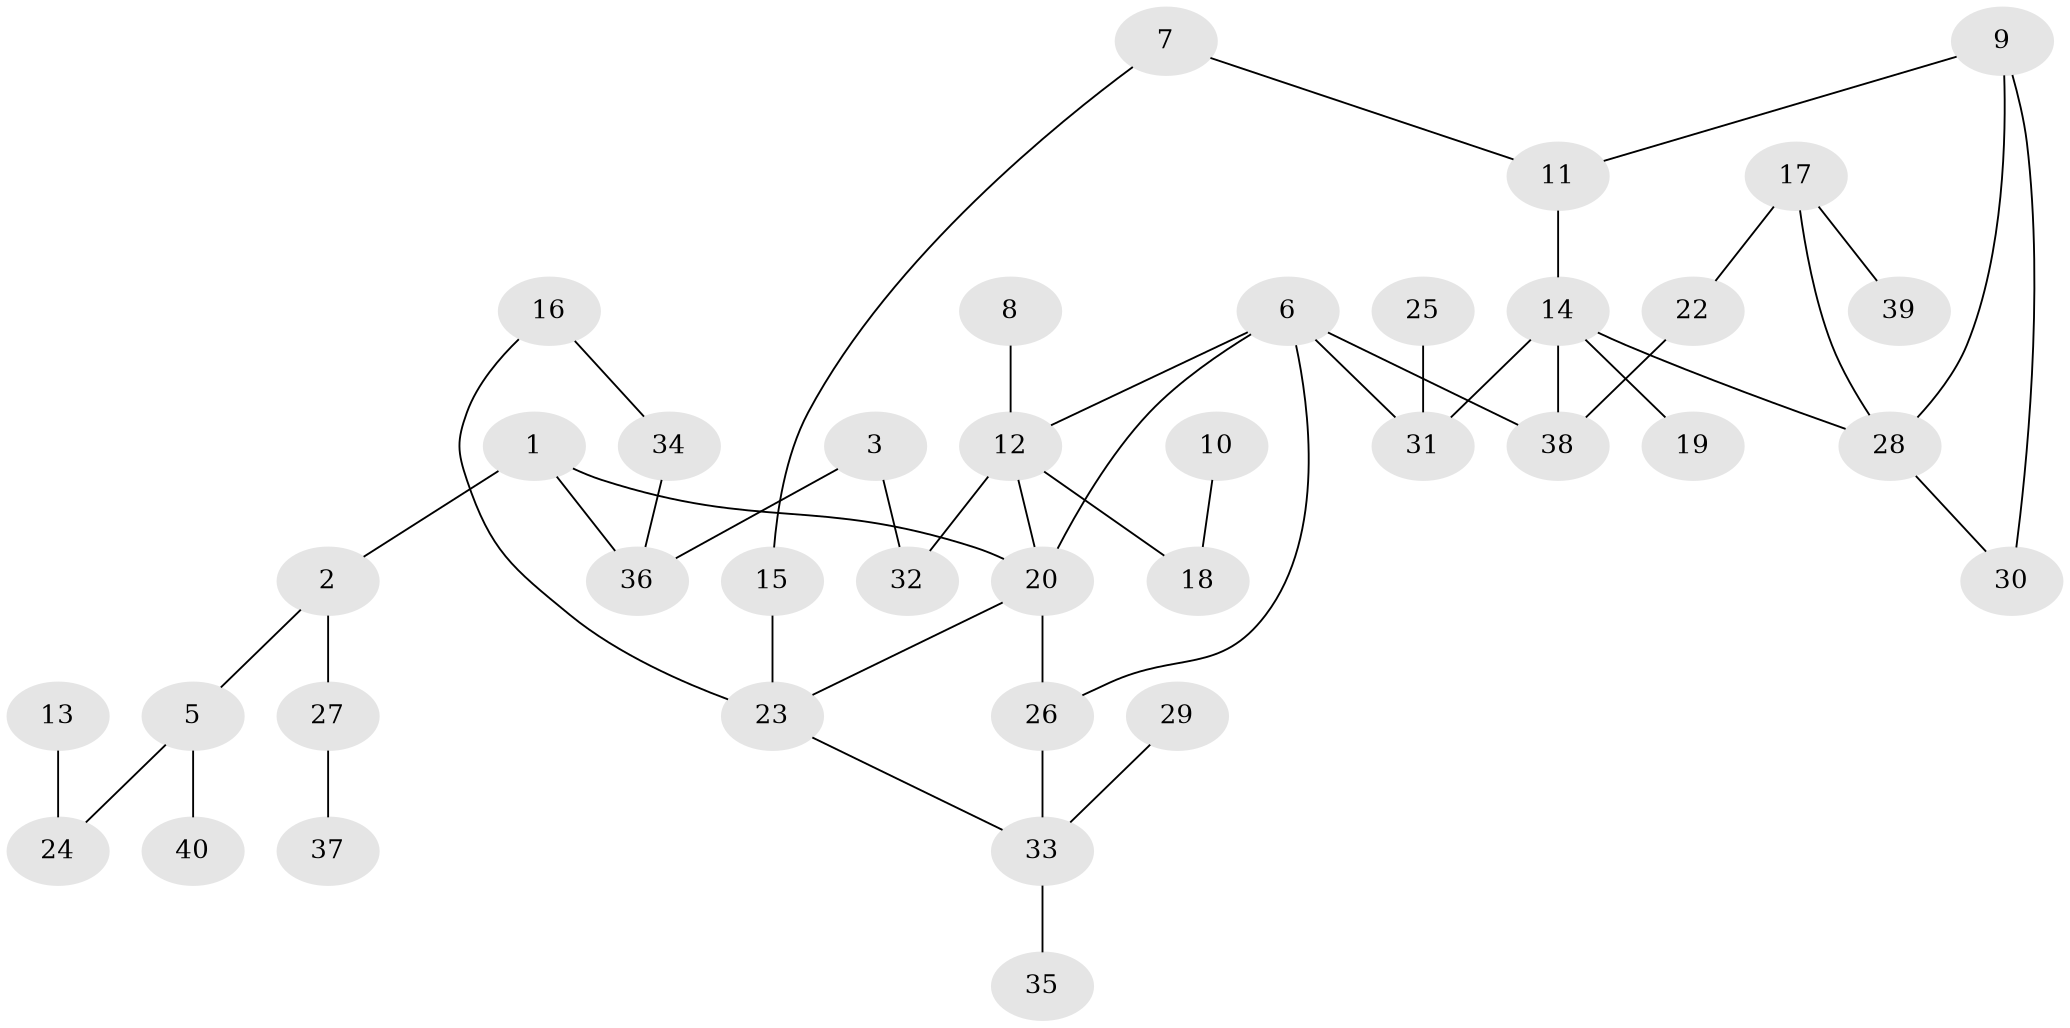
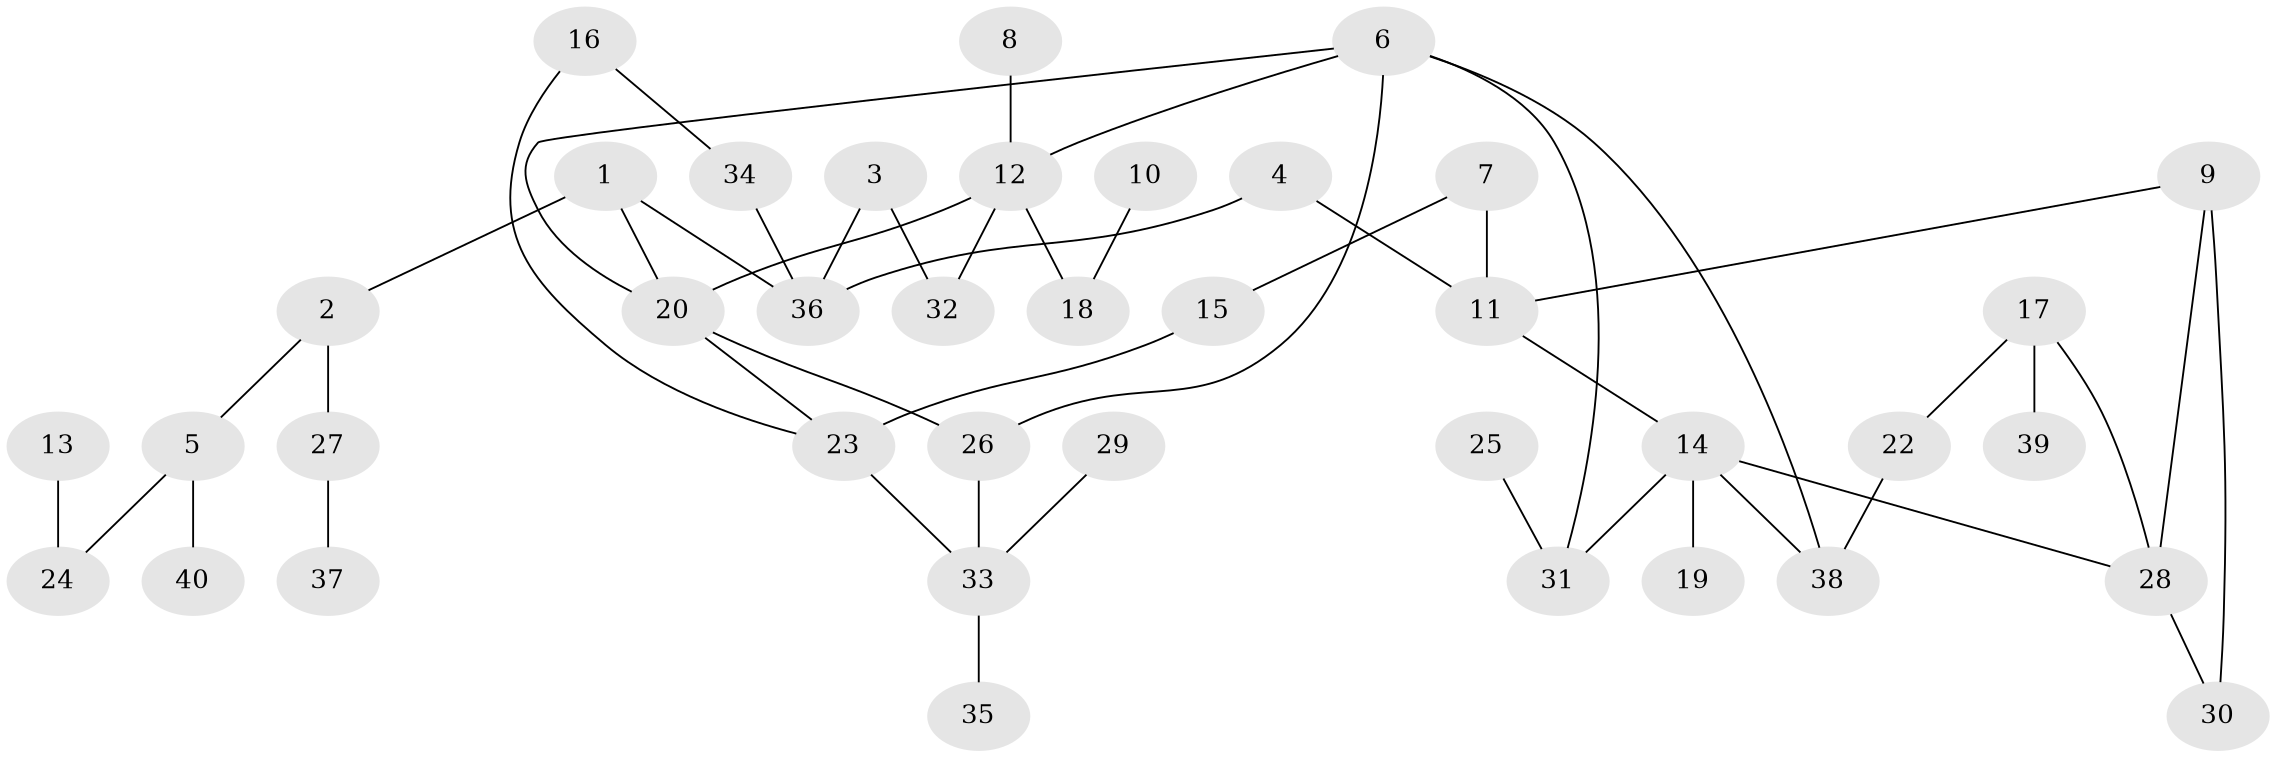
none -> (1281, 176)
